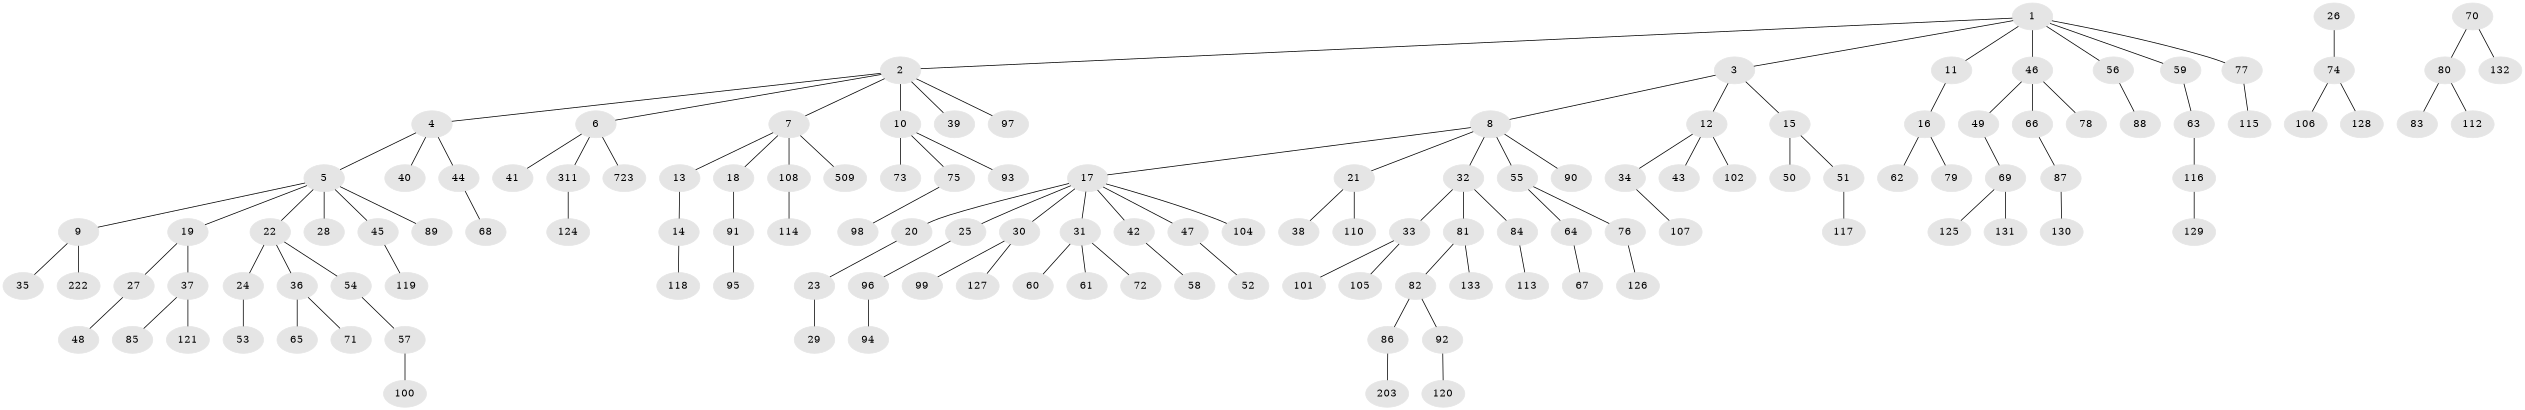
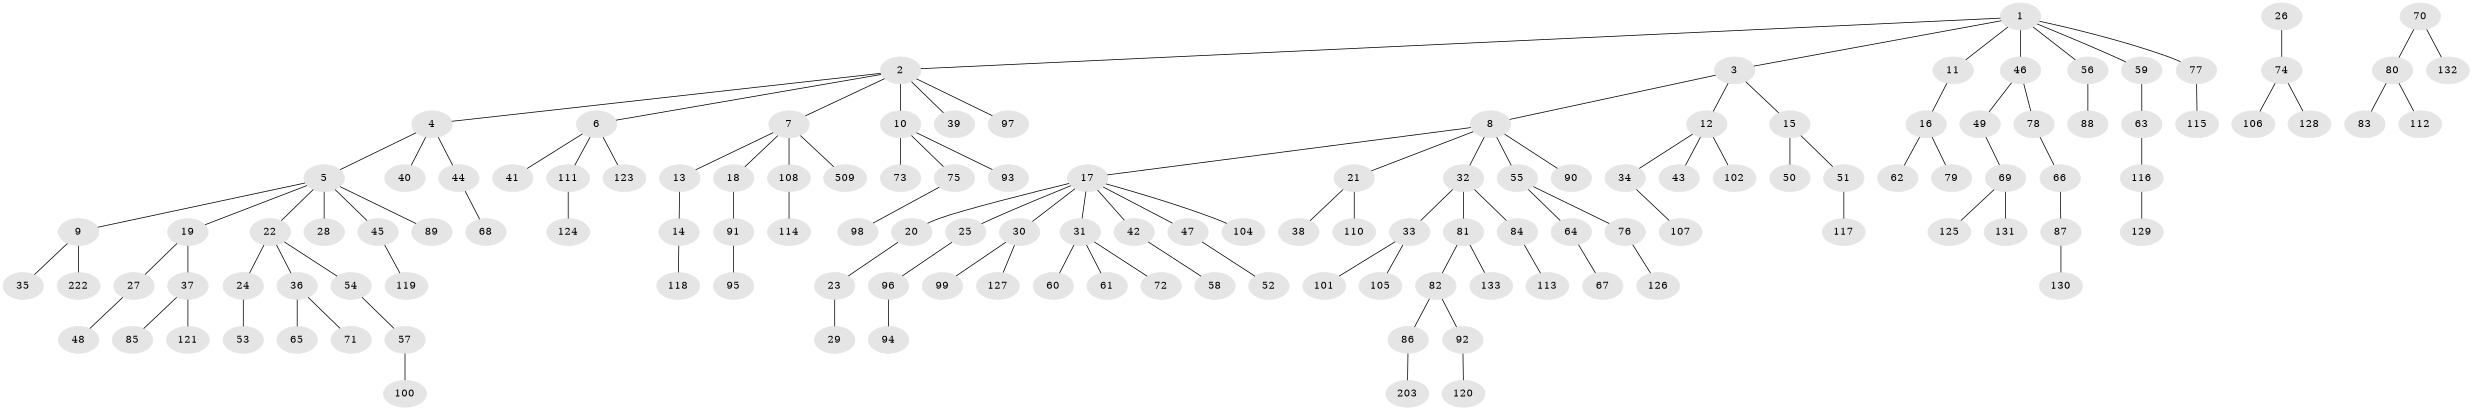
(2032, 97) -> (2047, 151)
(568, 178) -> (568, 178)
(624, 178) -> (624, 178)
